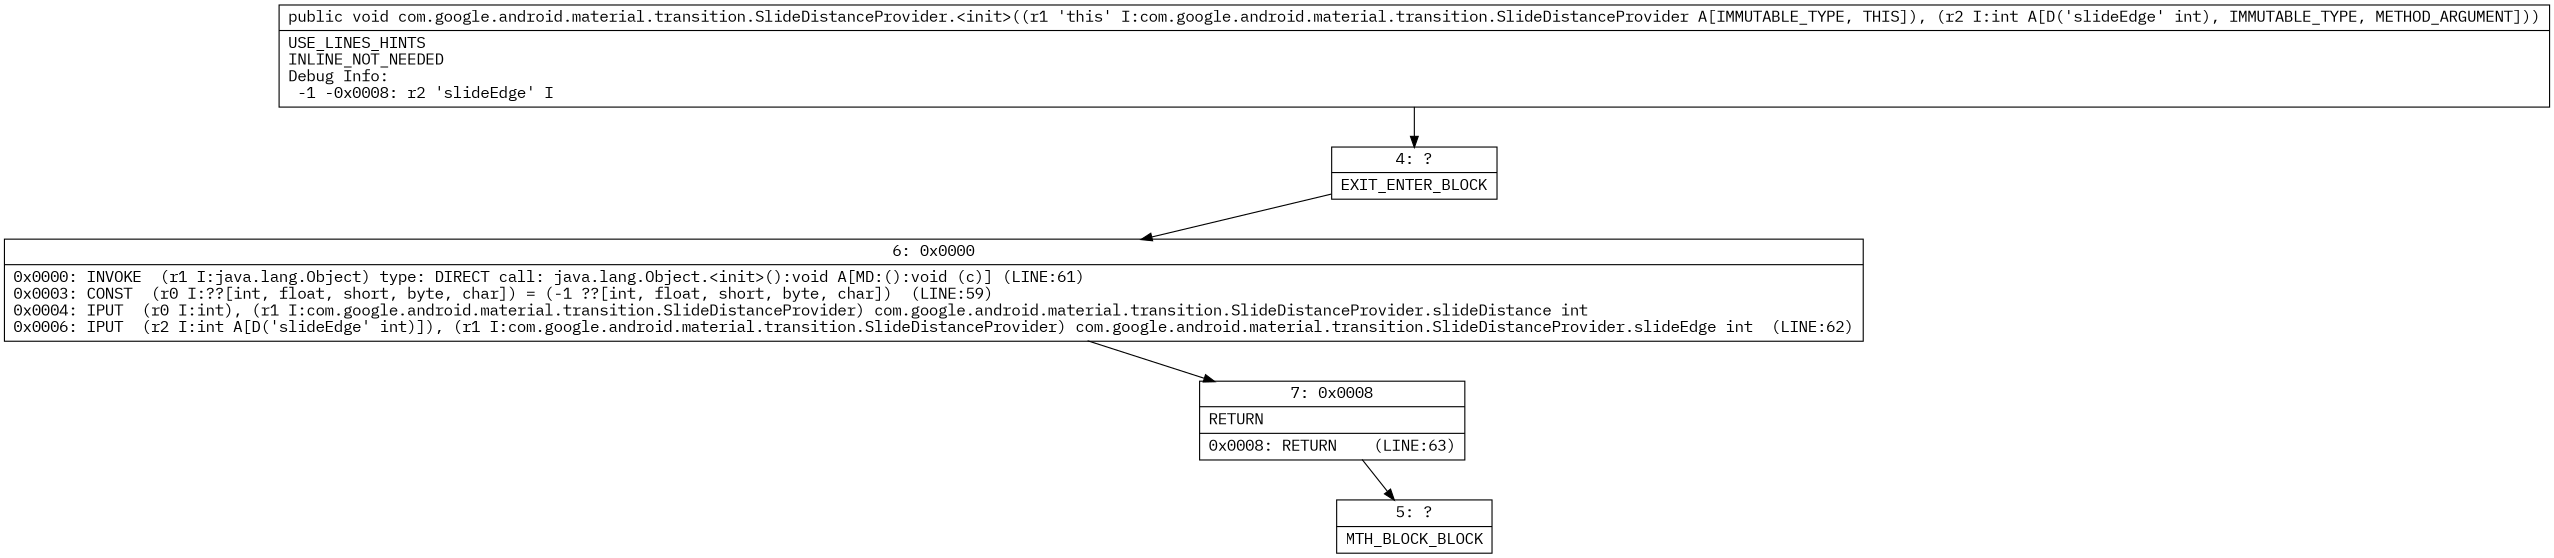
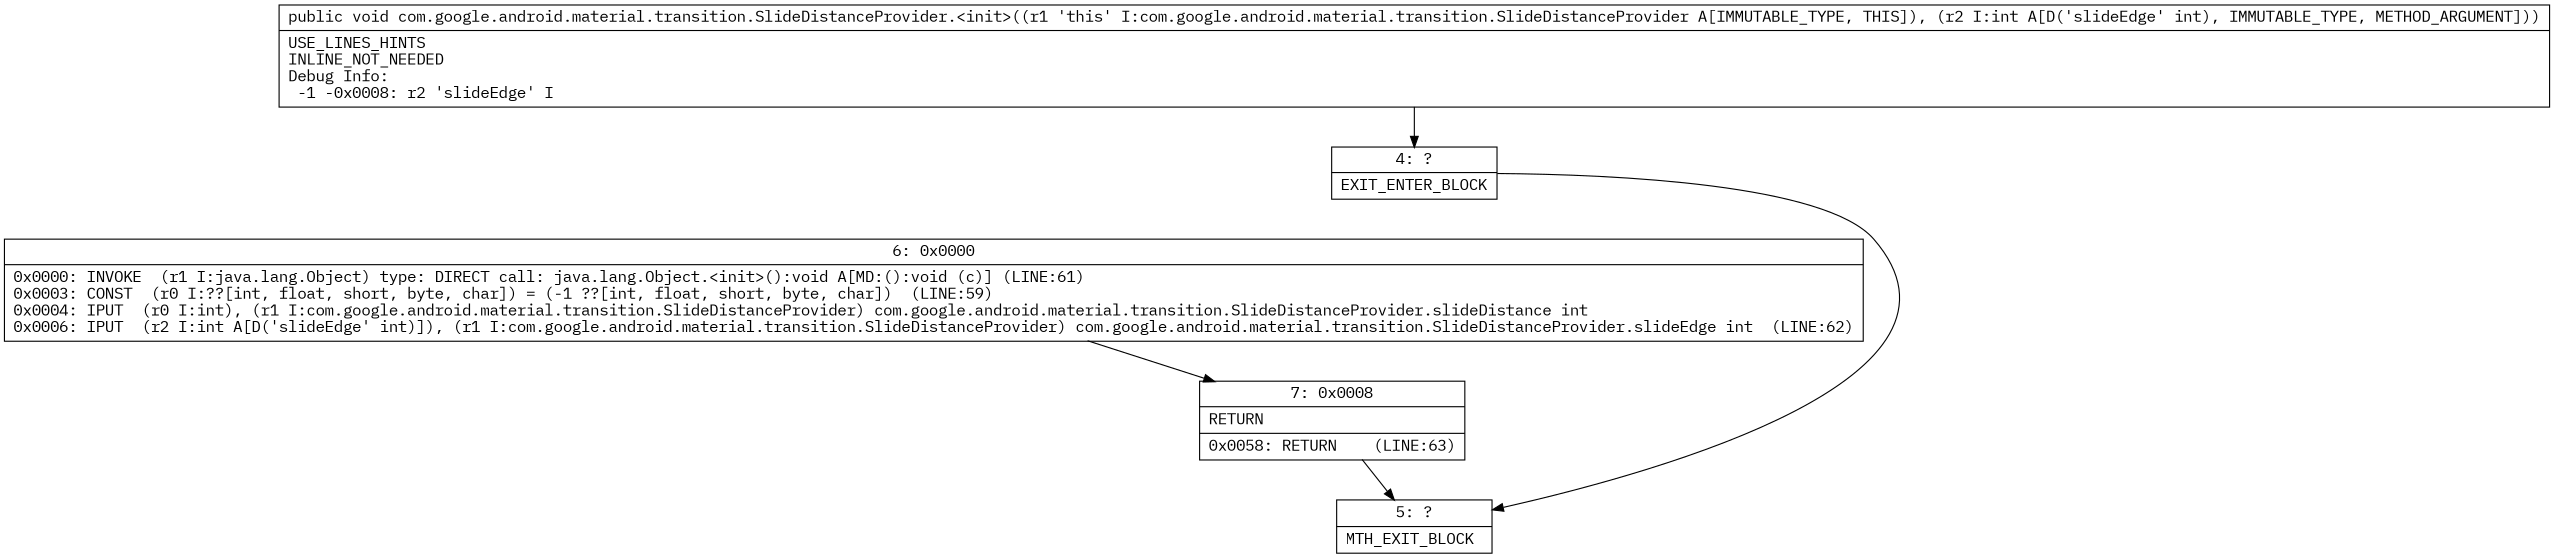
(1242, 216) -> (1895, 305)
(1332, 446) -> (1332, 446)
(1414, 539) -> (1410, 539)
